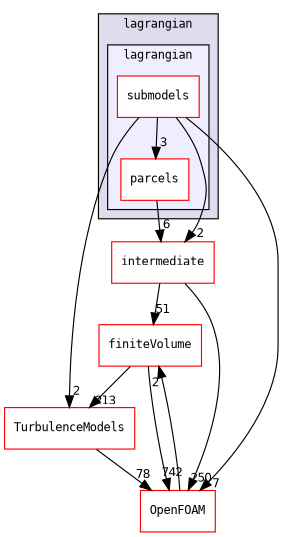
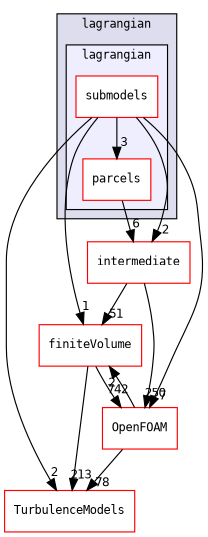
none -> (65, 227)
(119, 466) -> (109, 465)
